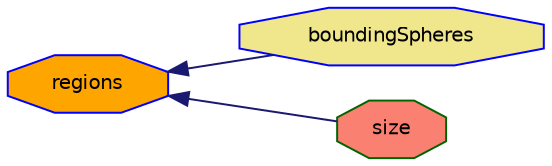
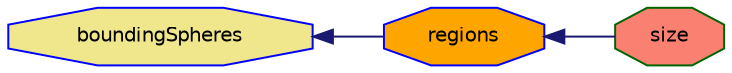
(231, 62) -> (359, 37)
